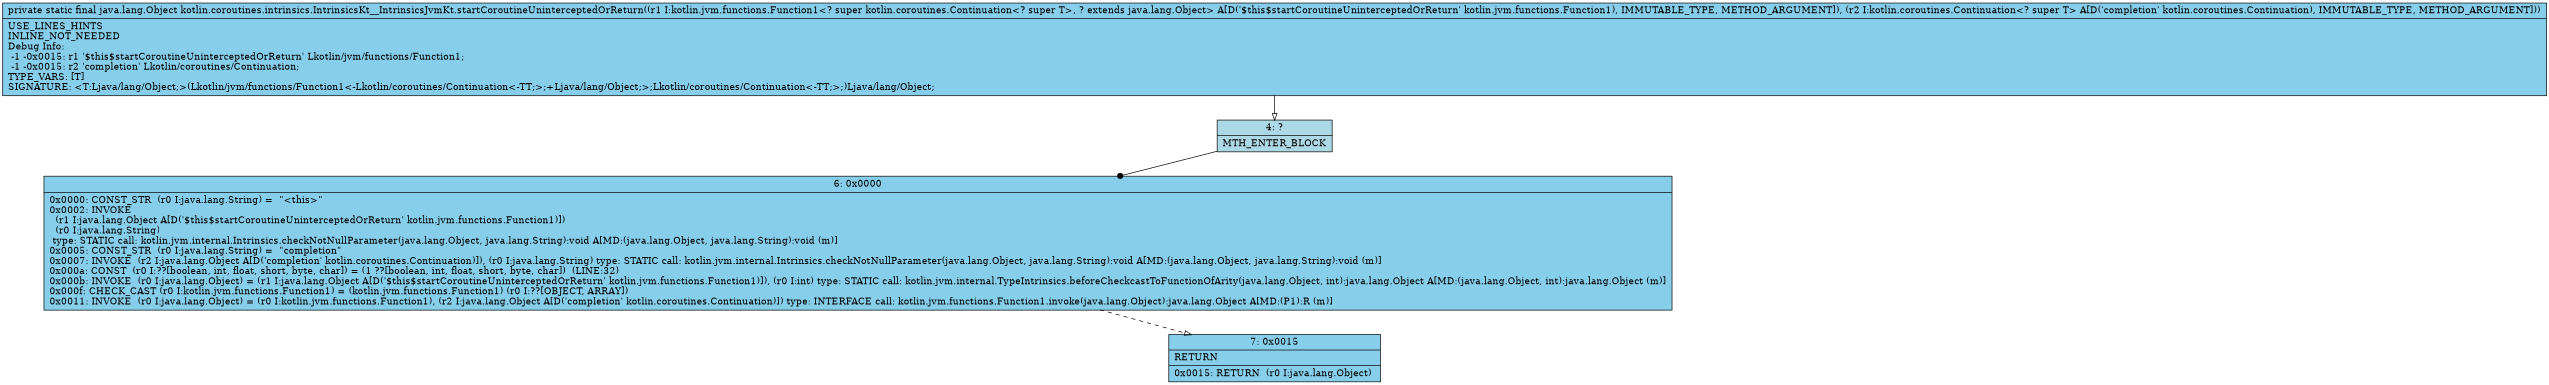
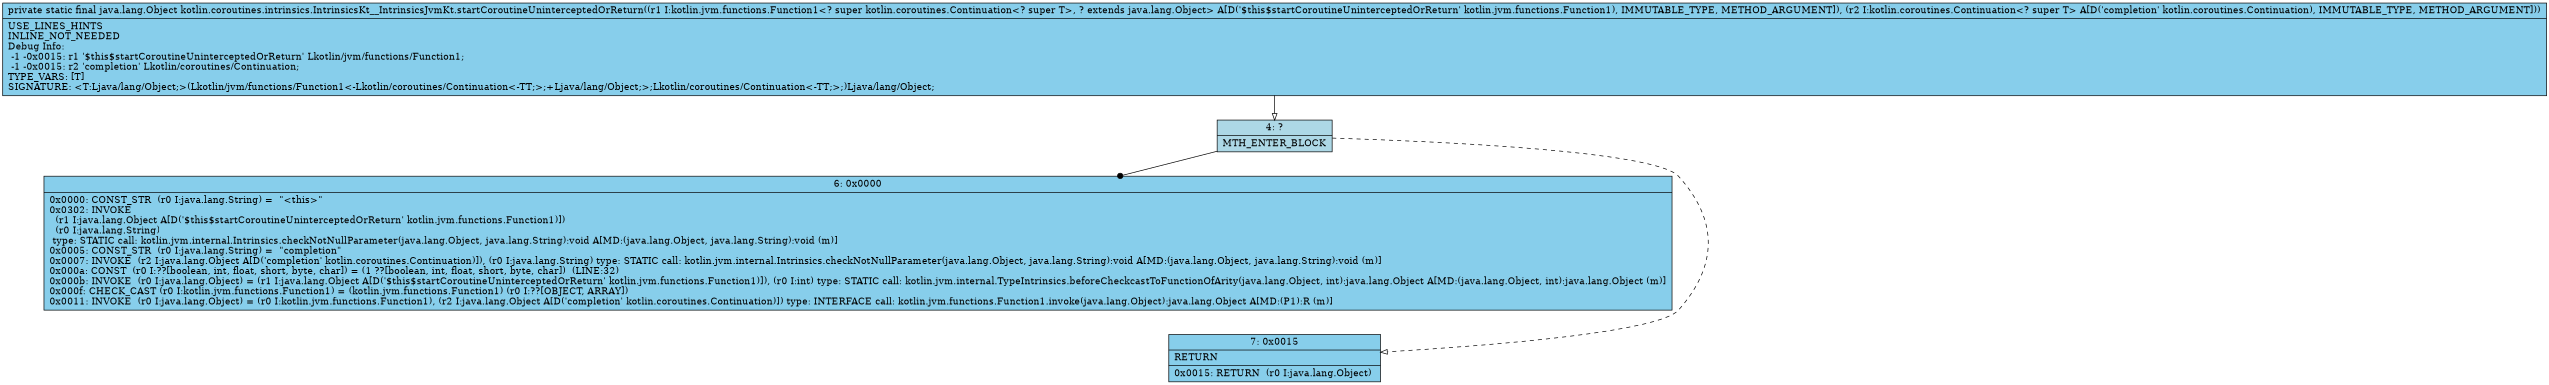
(94, 210) -> (94, 210)
(1142, 321) -> (1703, 216)
